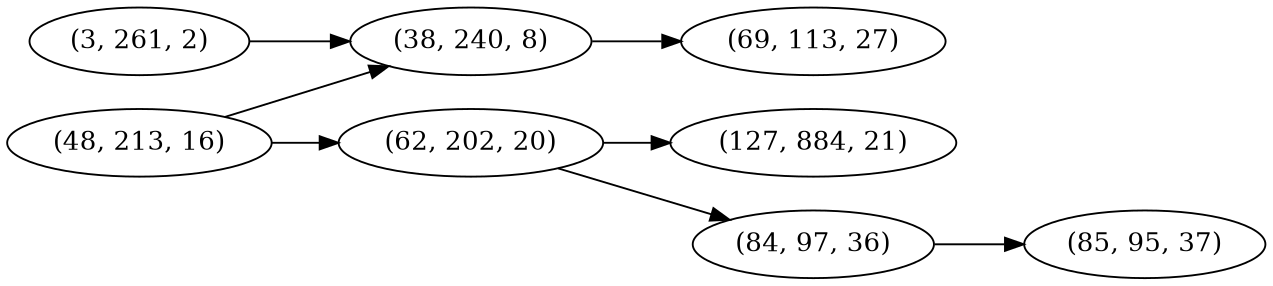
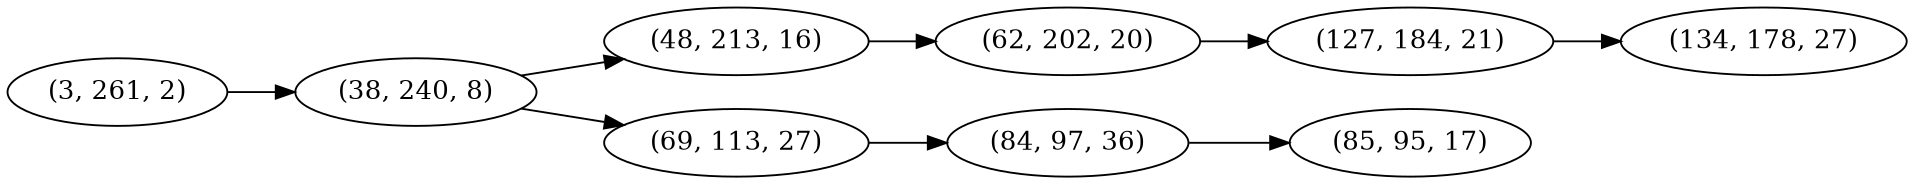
none -> (1764, 41)
(298, 94) -> (563, 69)
(813, 143) -> (1410, 41)
(635, 191) -> (898, 143)
(1145, 244) -> (1410, 143)
